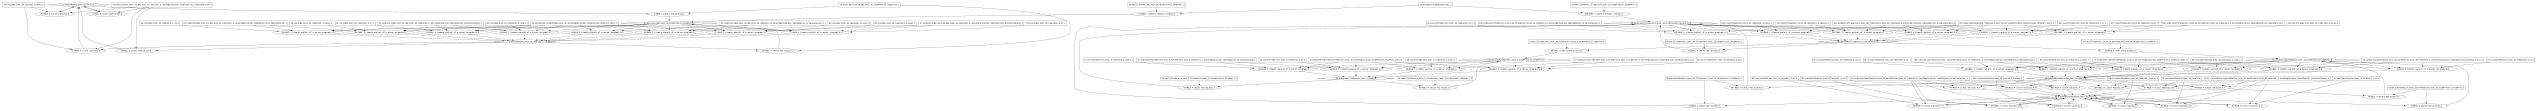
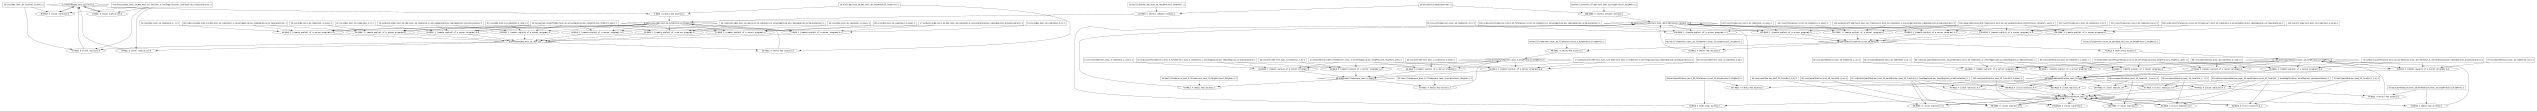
(1803, 23) -> (1803, 23)
